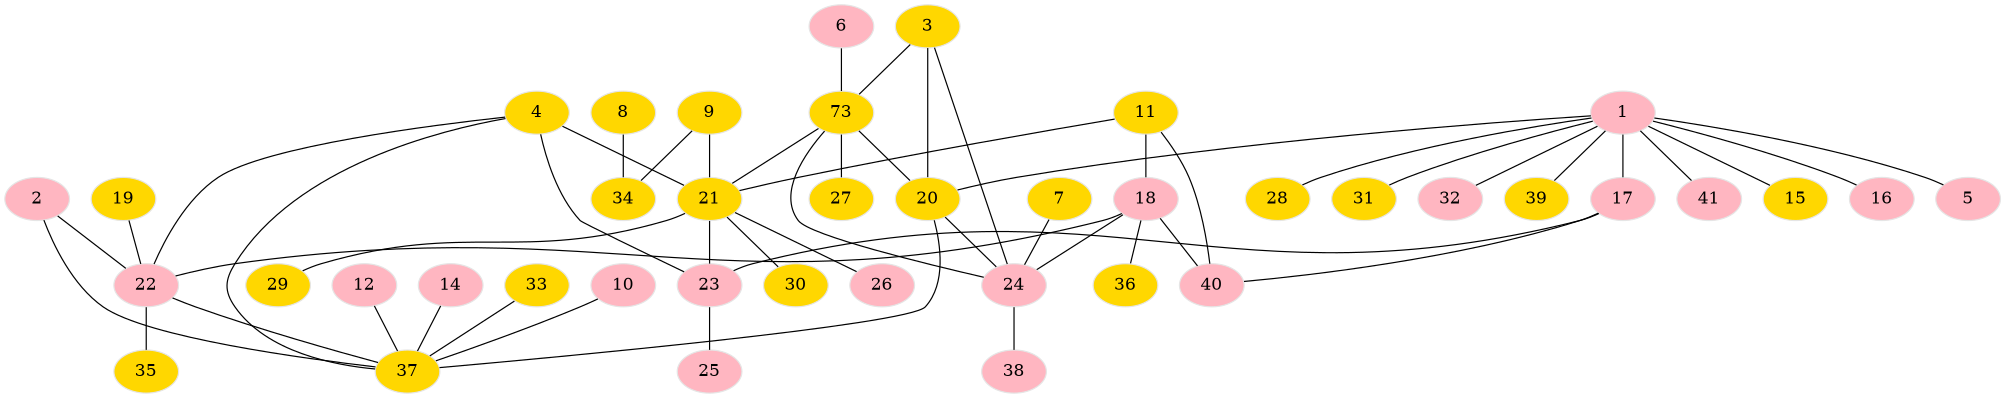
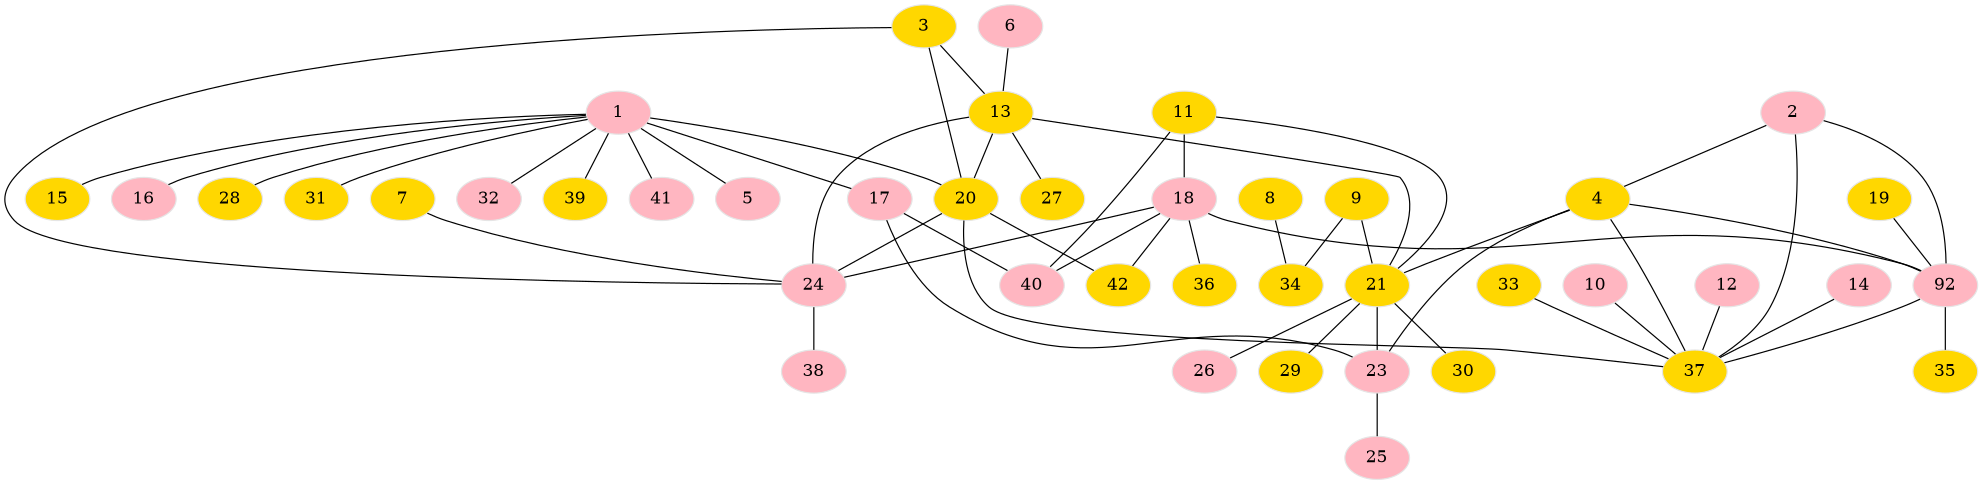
(841, 113) -> (1001, 113)
none -> (1695, 156)
(146, 285) -> (1945, 285)
none -> (1118, 285)
